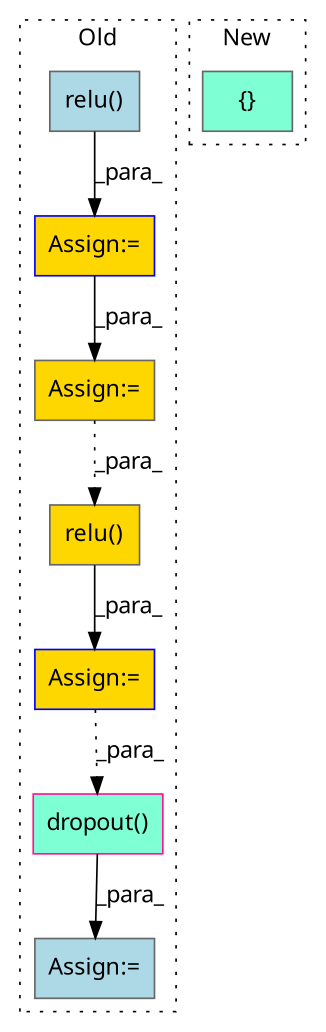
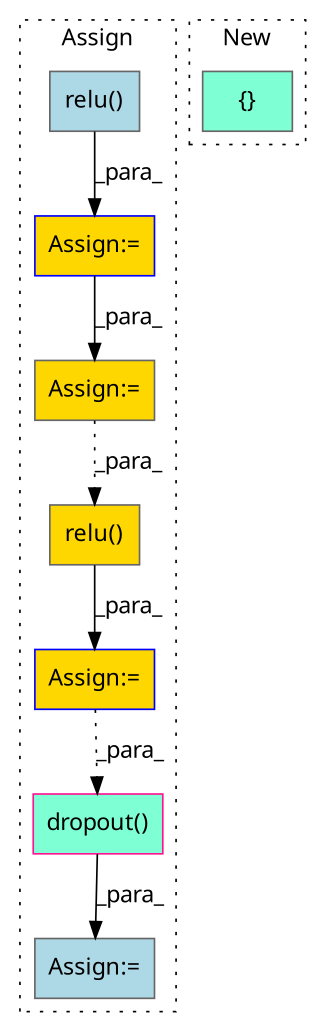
(98, 39) -> (98, 39)
